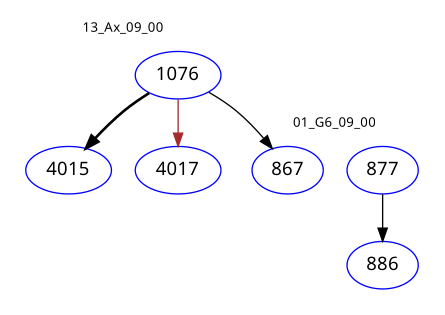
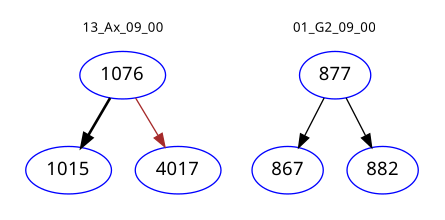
(335, 123) -> (335, 28)
(250, 124) -> (314, 117)
(69, 170) -> (69, 170)
(383, 265) -> (383, 170)
